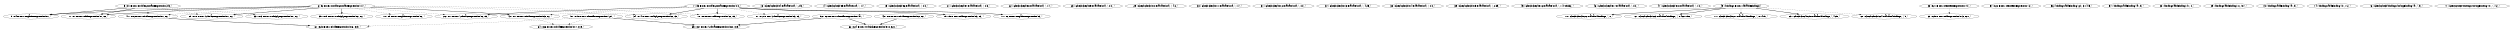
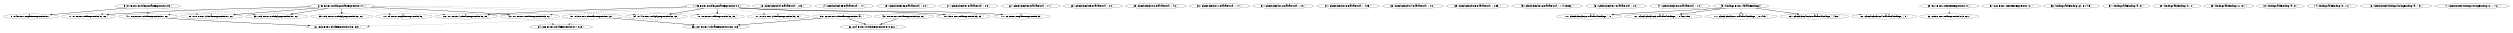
(174, 9) -> (310, 11)
(112, 12) -> (119, 11)
